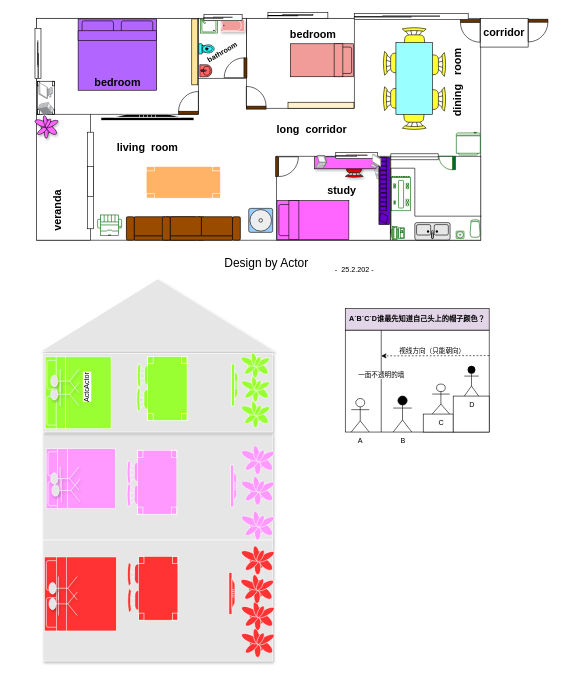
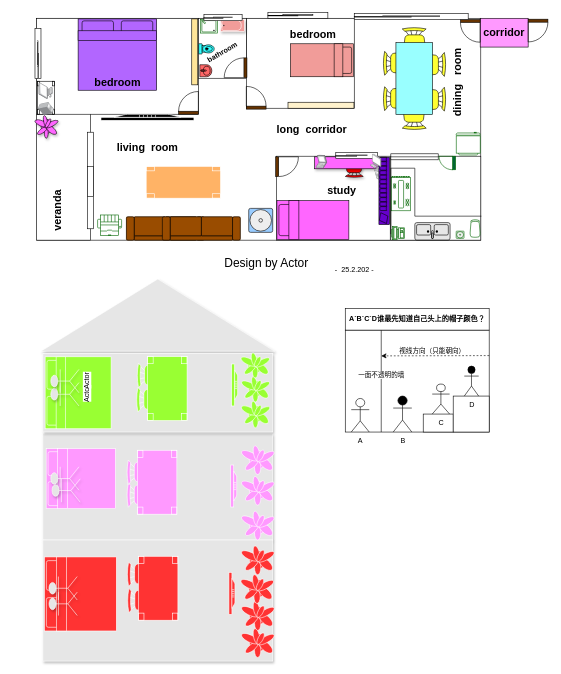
(504, 33) -> (504, 33)
(417, 320) -> (417, 320)
